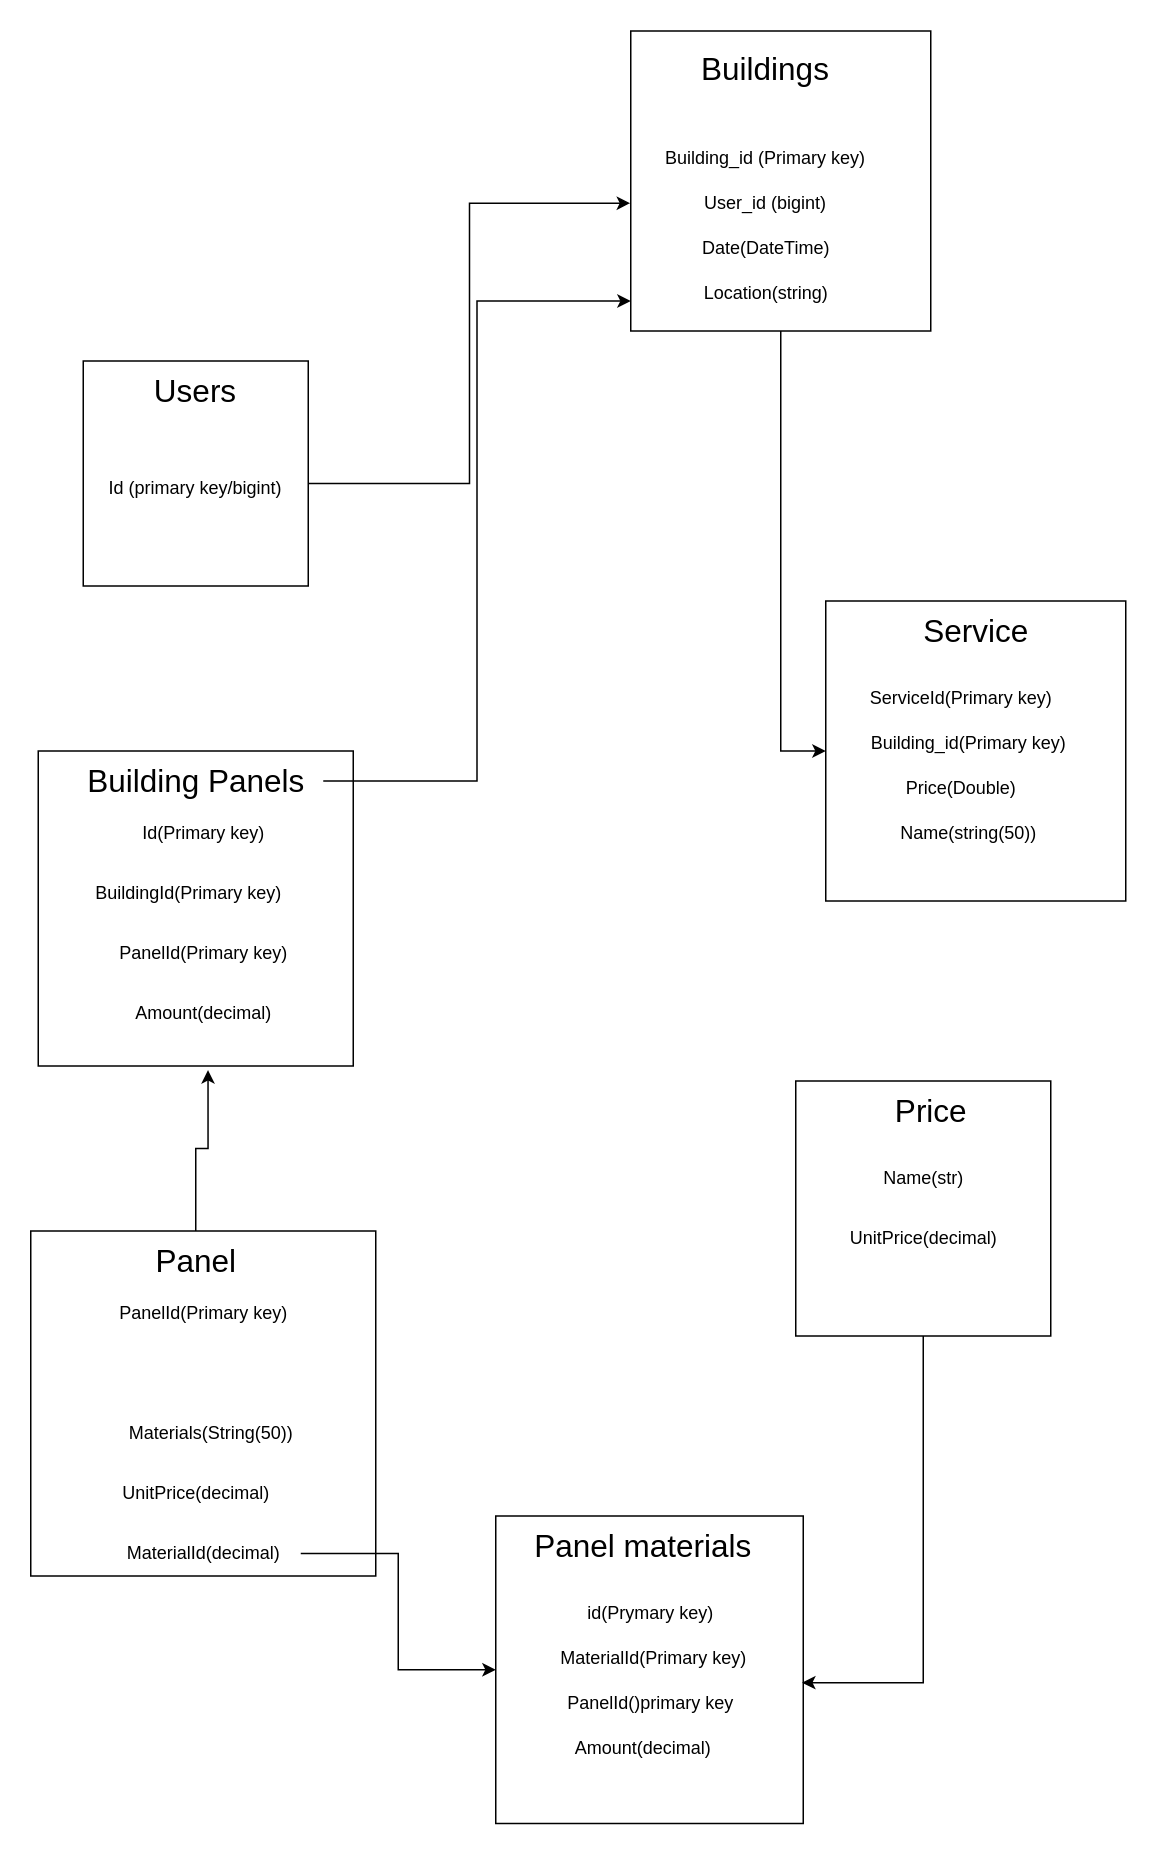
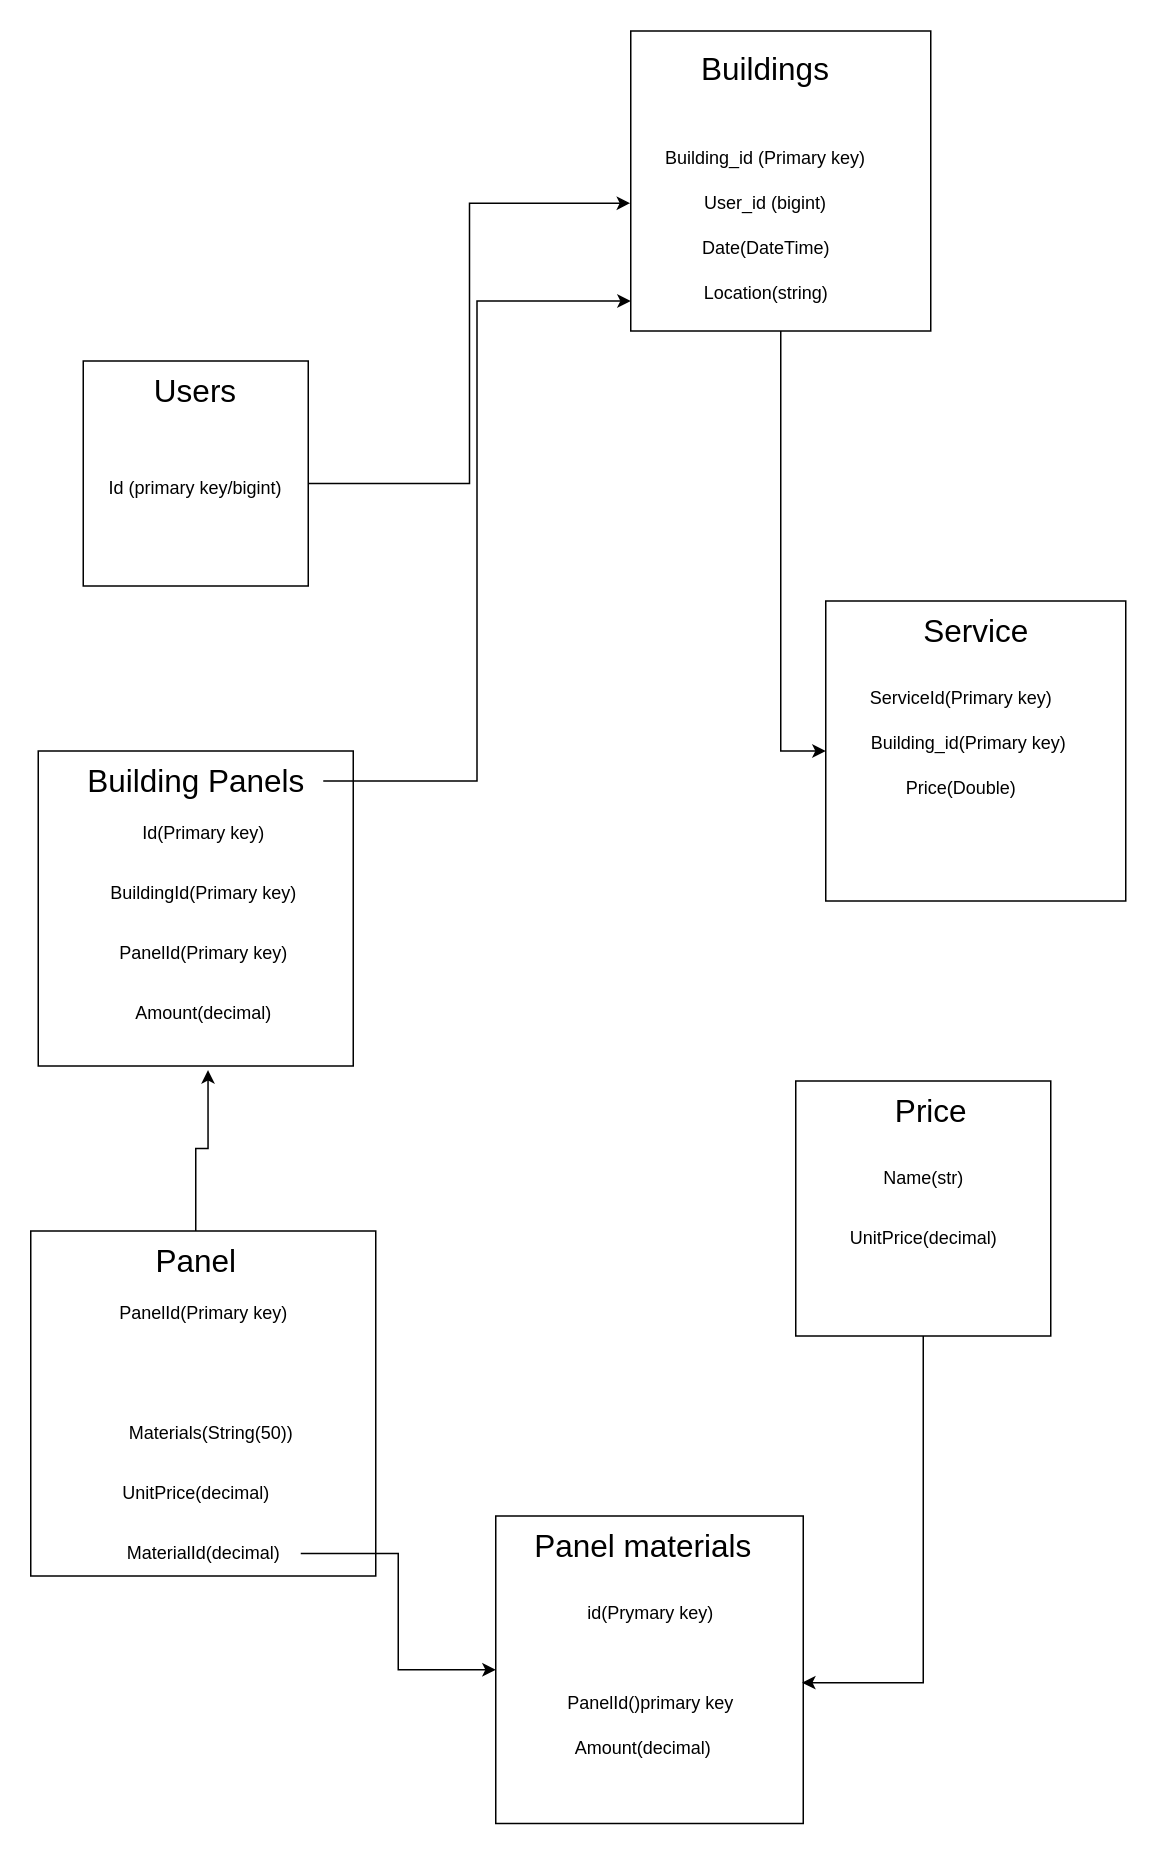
(968, 833) -> none
(188, 893) -> (203, 893)
(653, 1658) -> none
